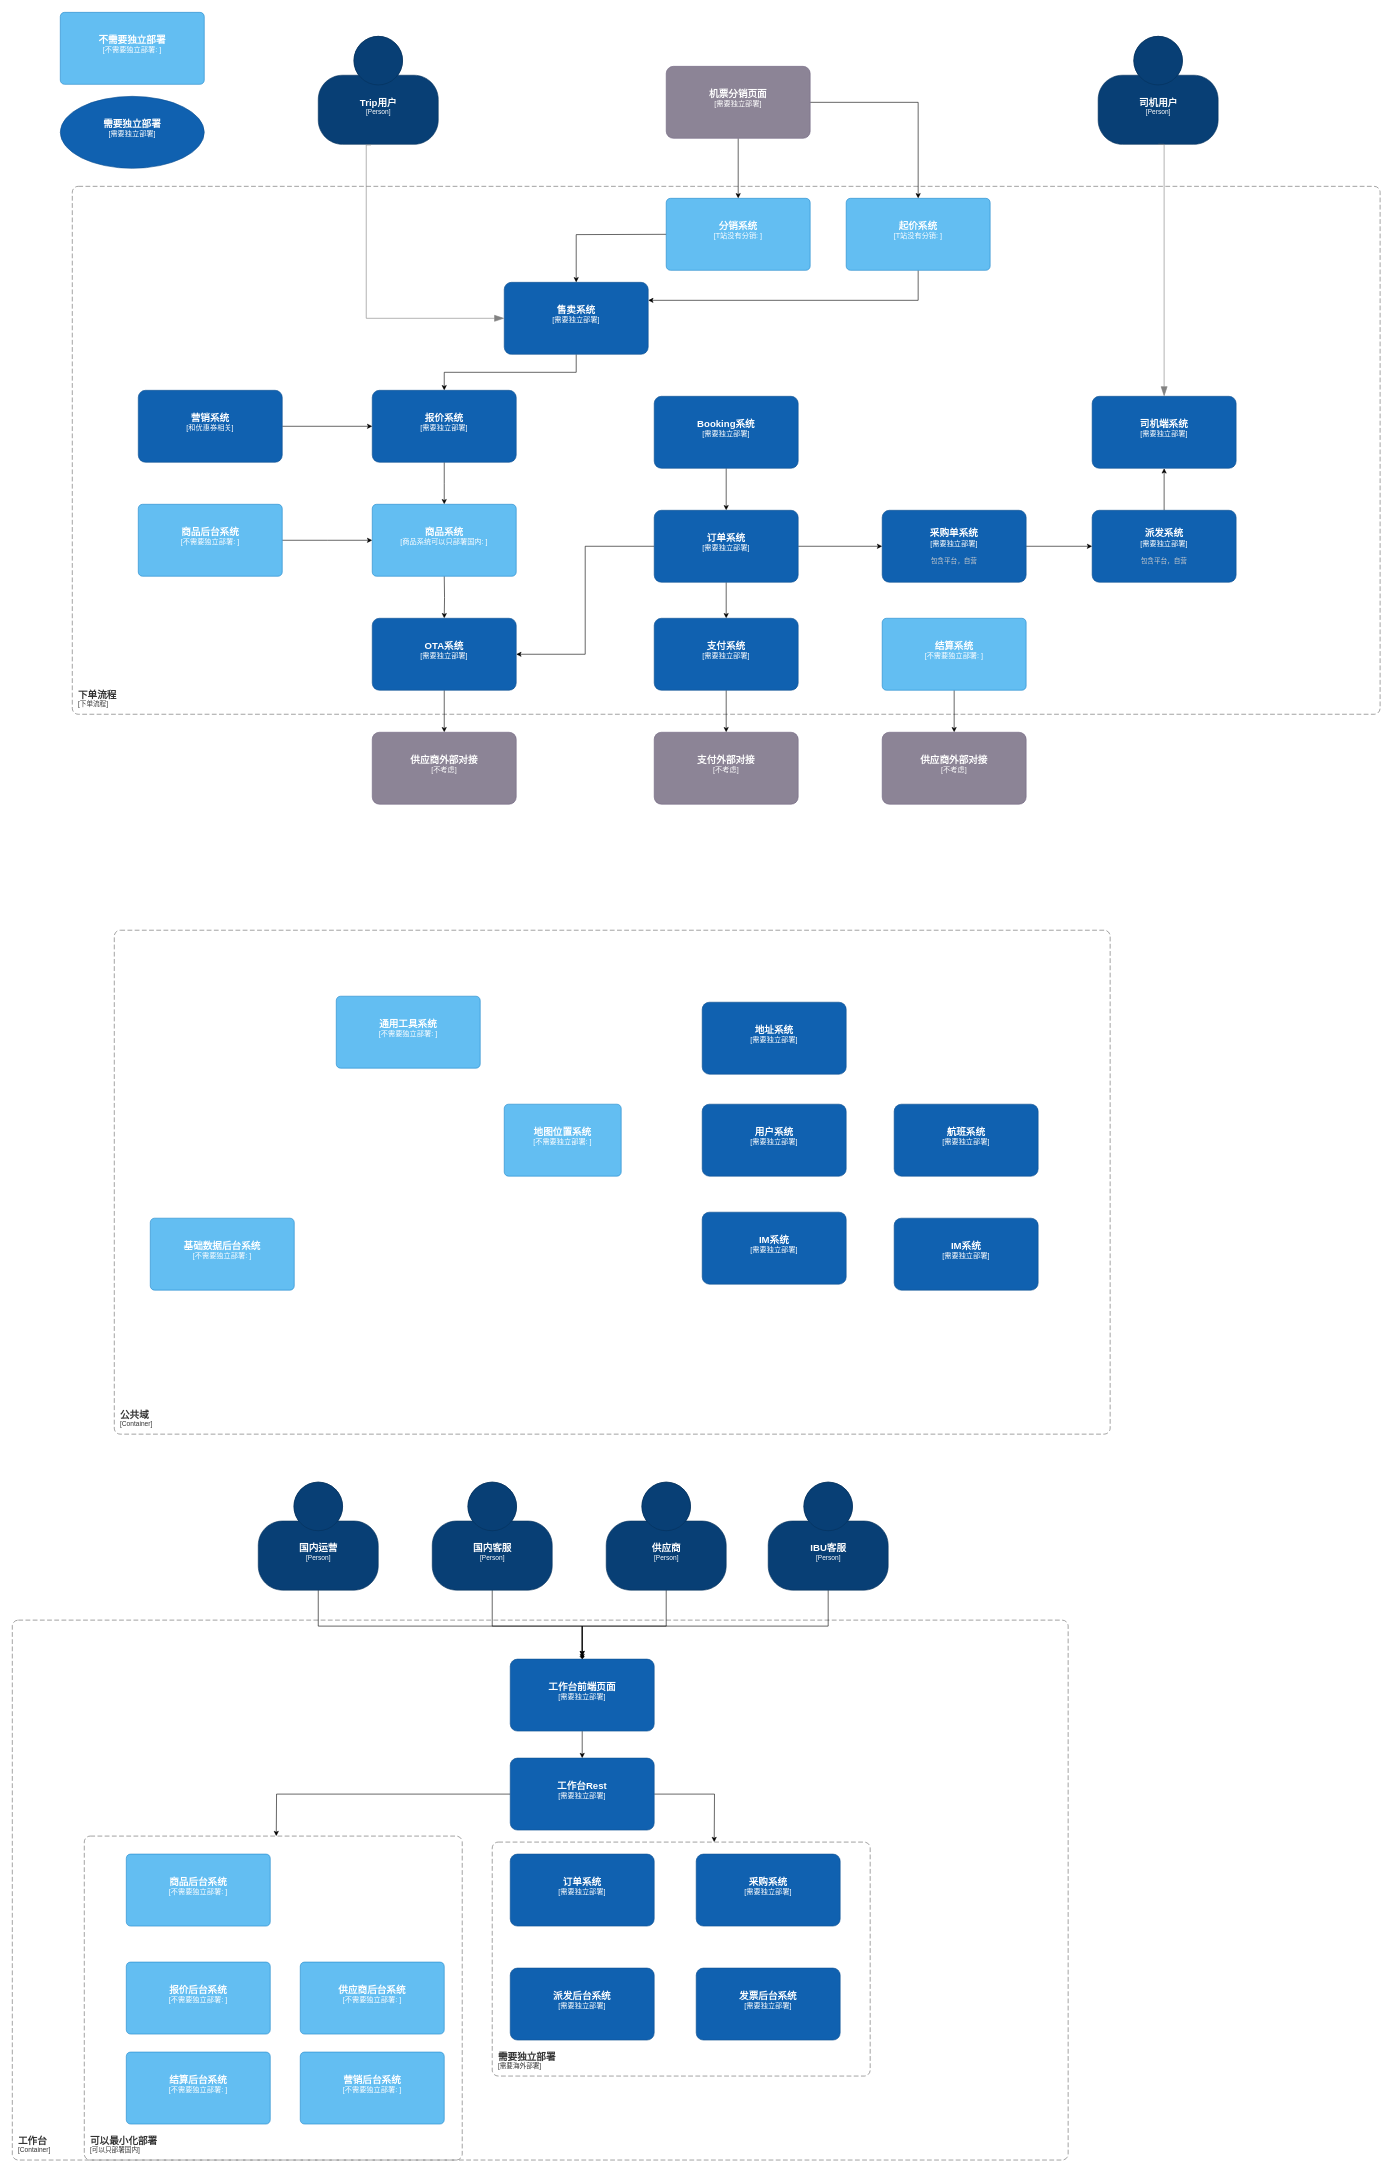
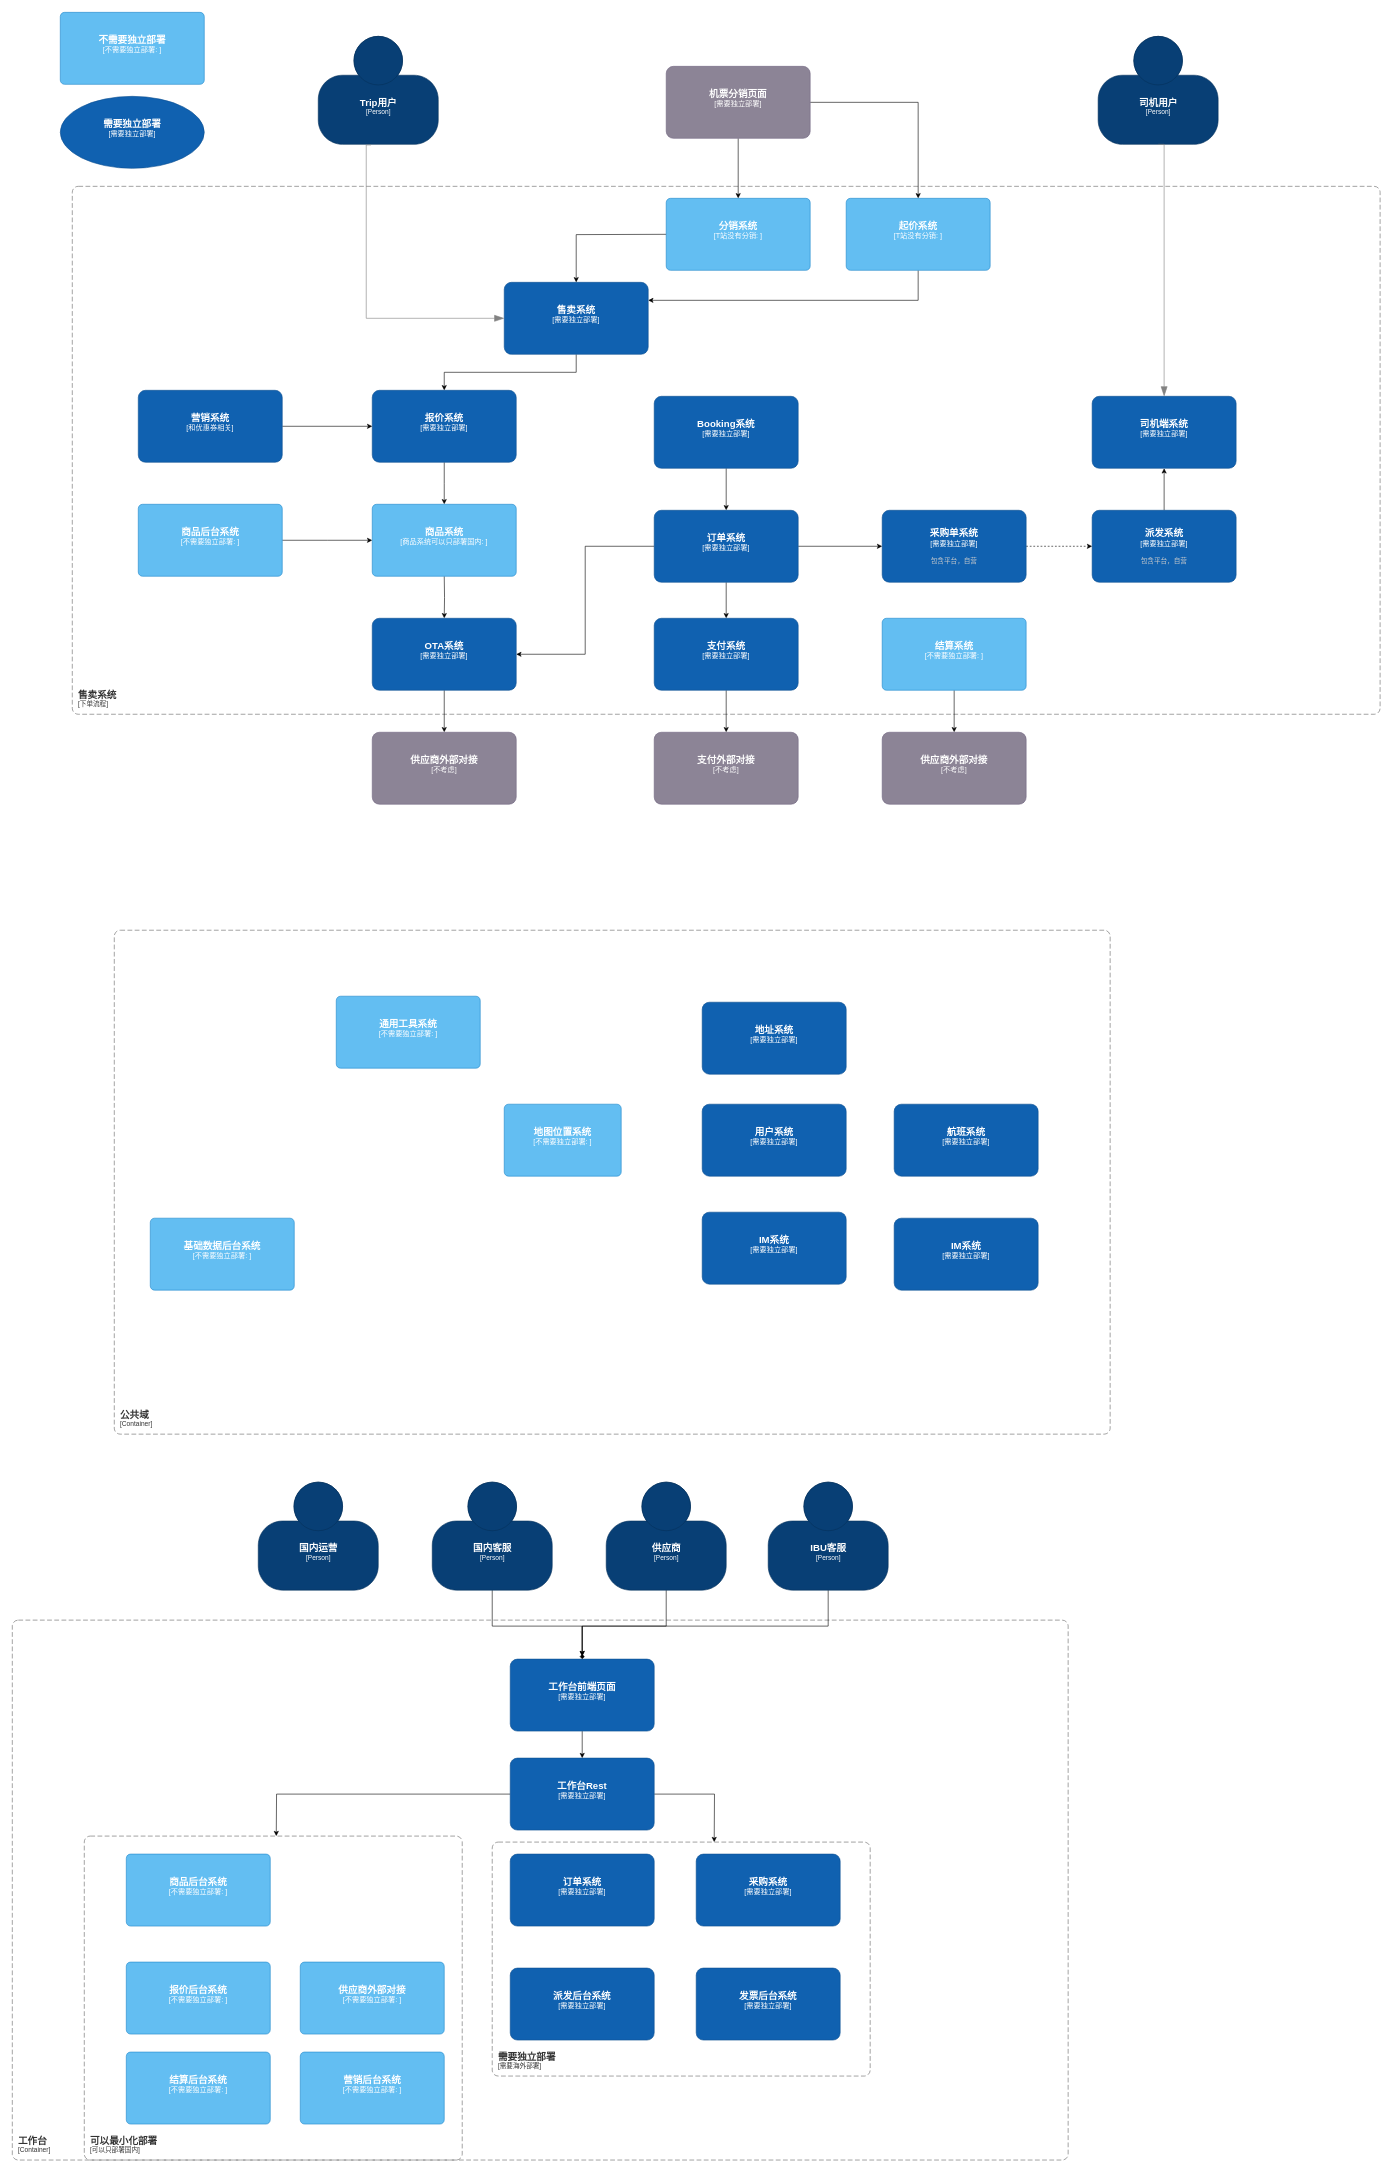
(1057, 546) -> (1057, 546)
(95, 700) -> (95, 700)
(318, 1609) -> none
(372, 1998) -> (372, 1998)
